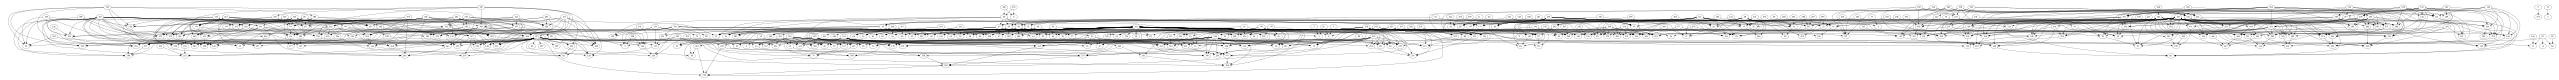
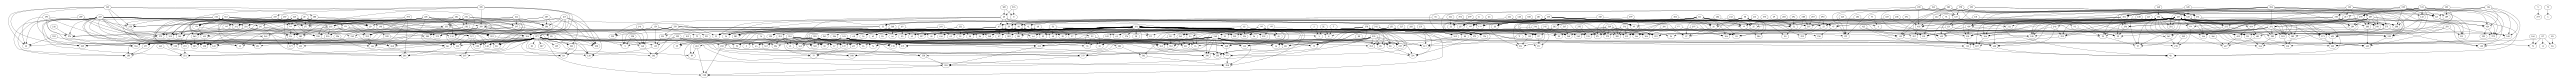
(2483, 49) -> (2015, 52)
